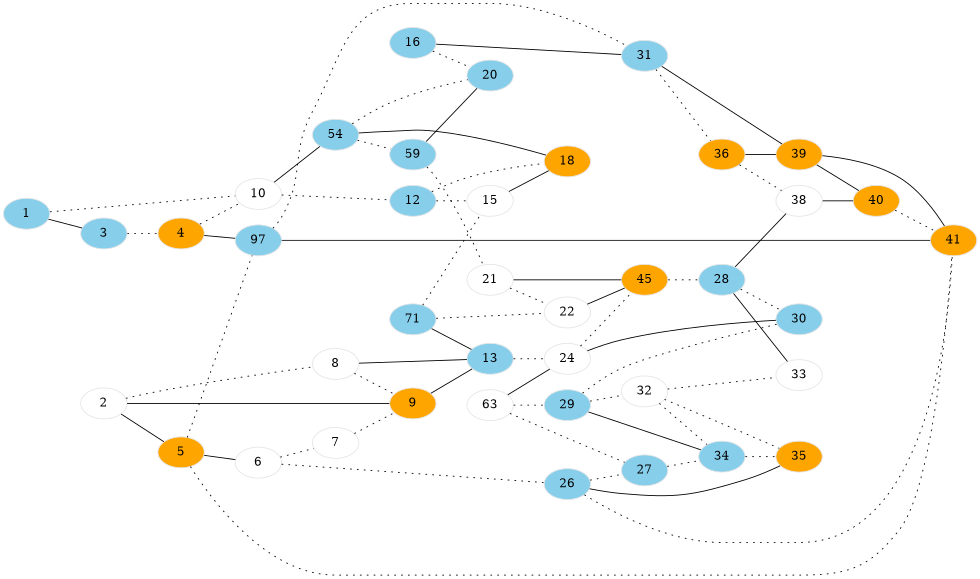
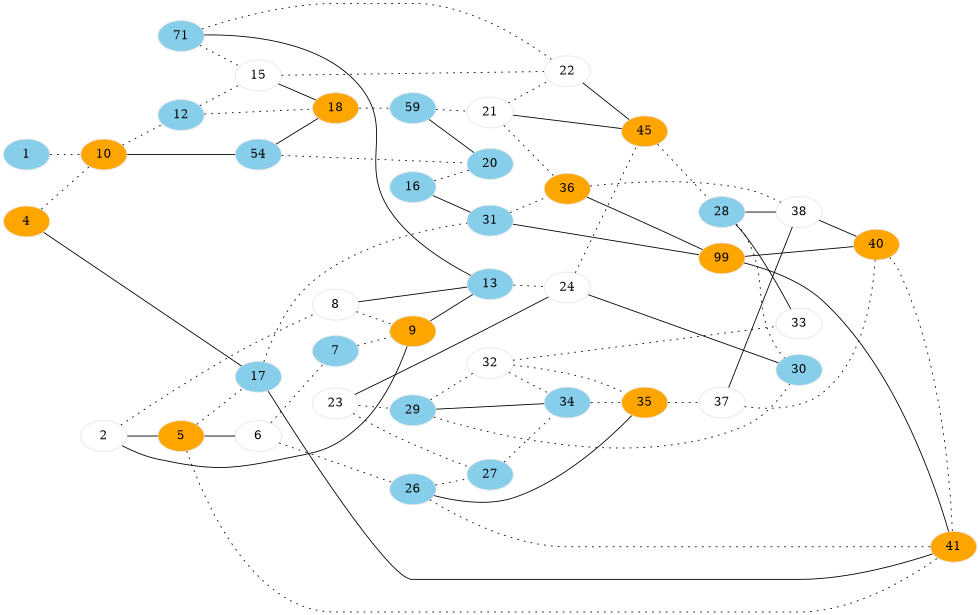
none -> (413, 73)
(374, 145) -> (378, 108)
none -> (529, 151)
(799, 154) -> (722, 258)
(258, 194) -> (104, 154)
(104, 233) -> none
(258, 240) -> (258, 377)
none -> (722, 403)
(490, 405) -> (336, 403)
(336, 443) -> (336, 351)
